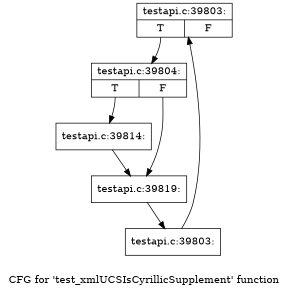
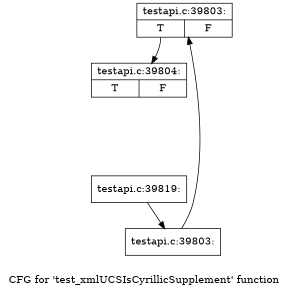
(161, 134) -> none
(104, 136) -> none
